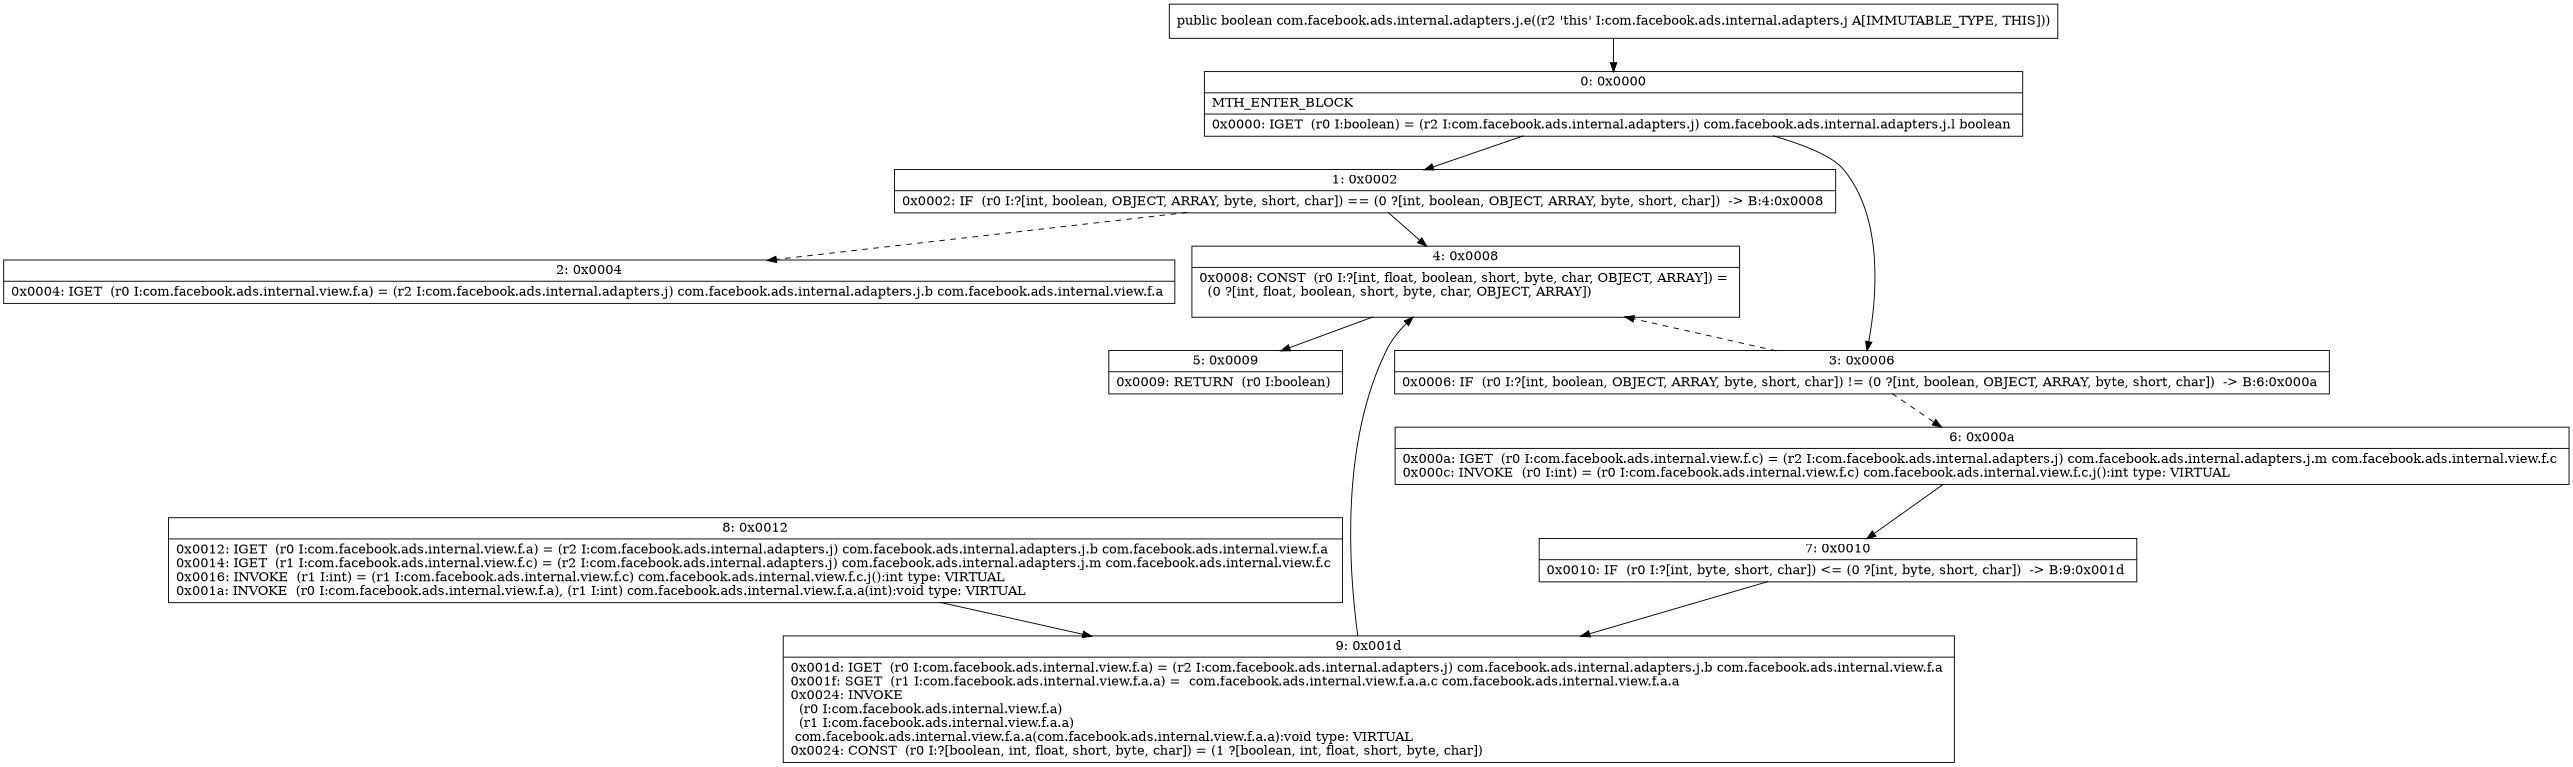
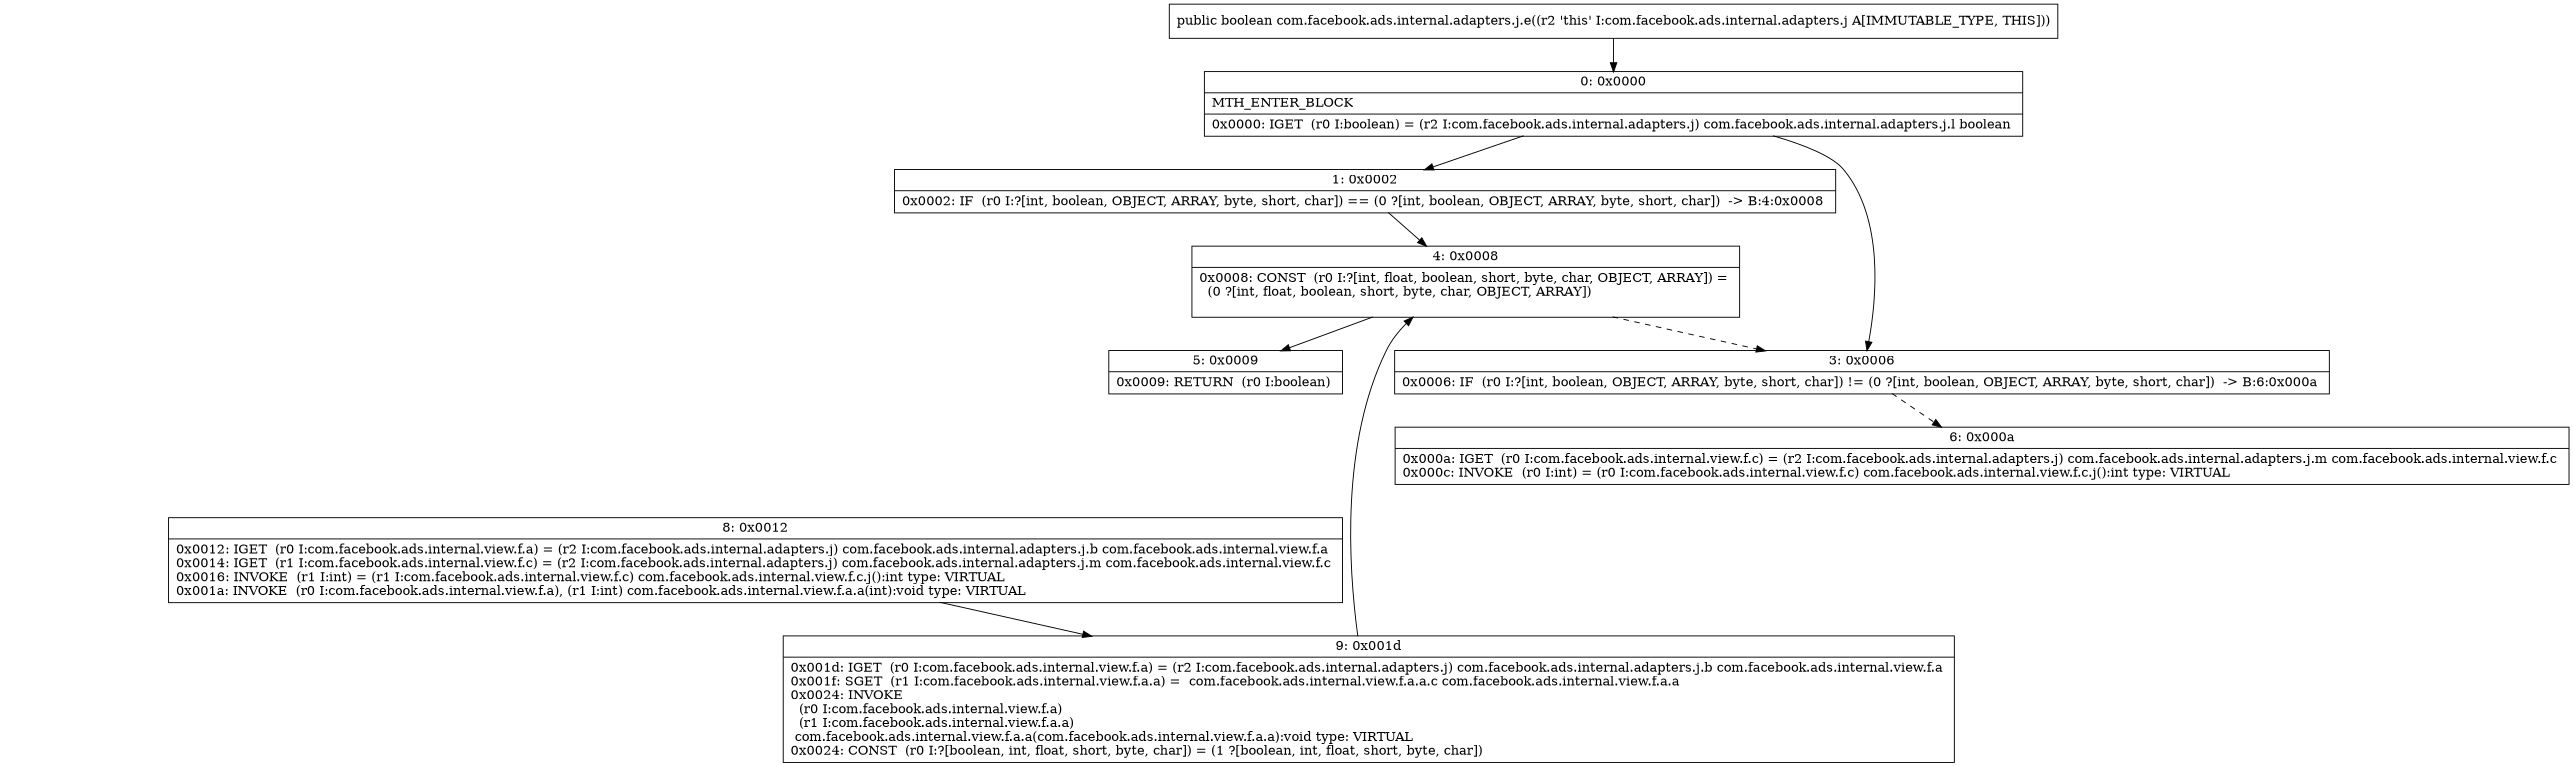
(589, 282) -> none
(1705, 335) -> (1684, 333)
(1838, 560) -> none
